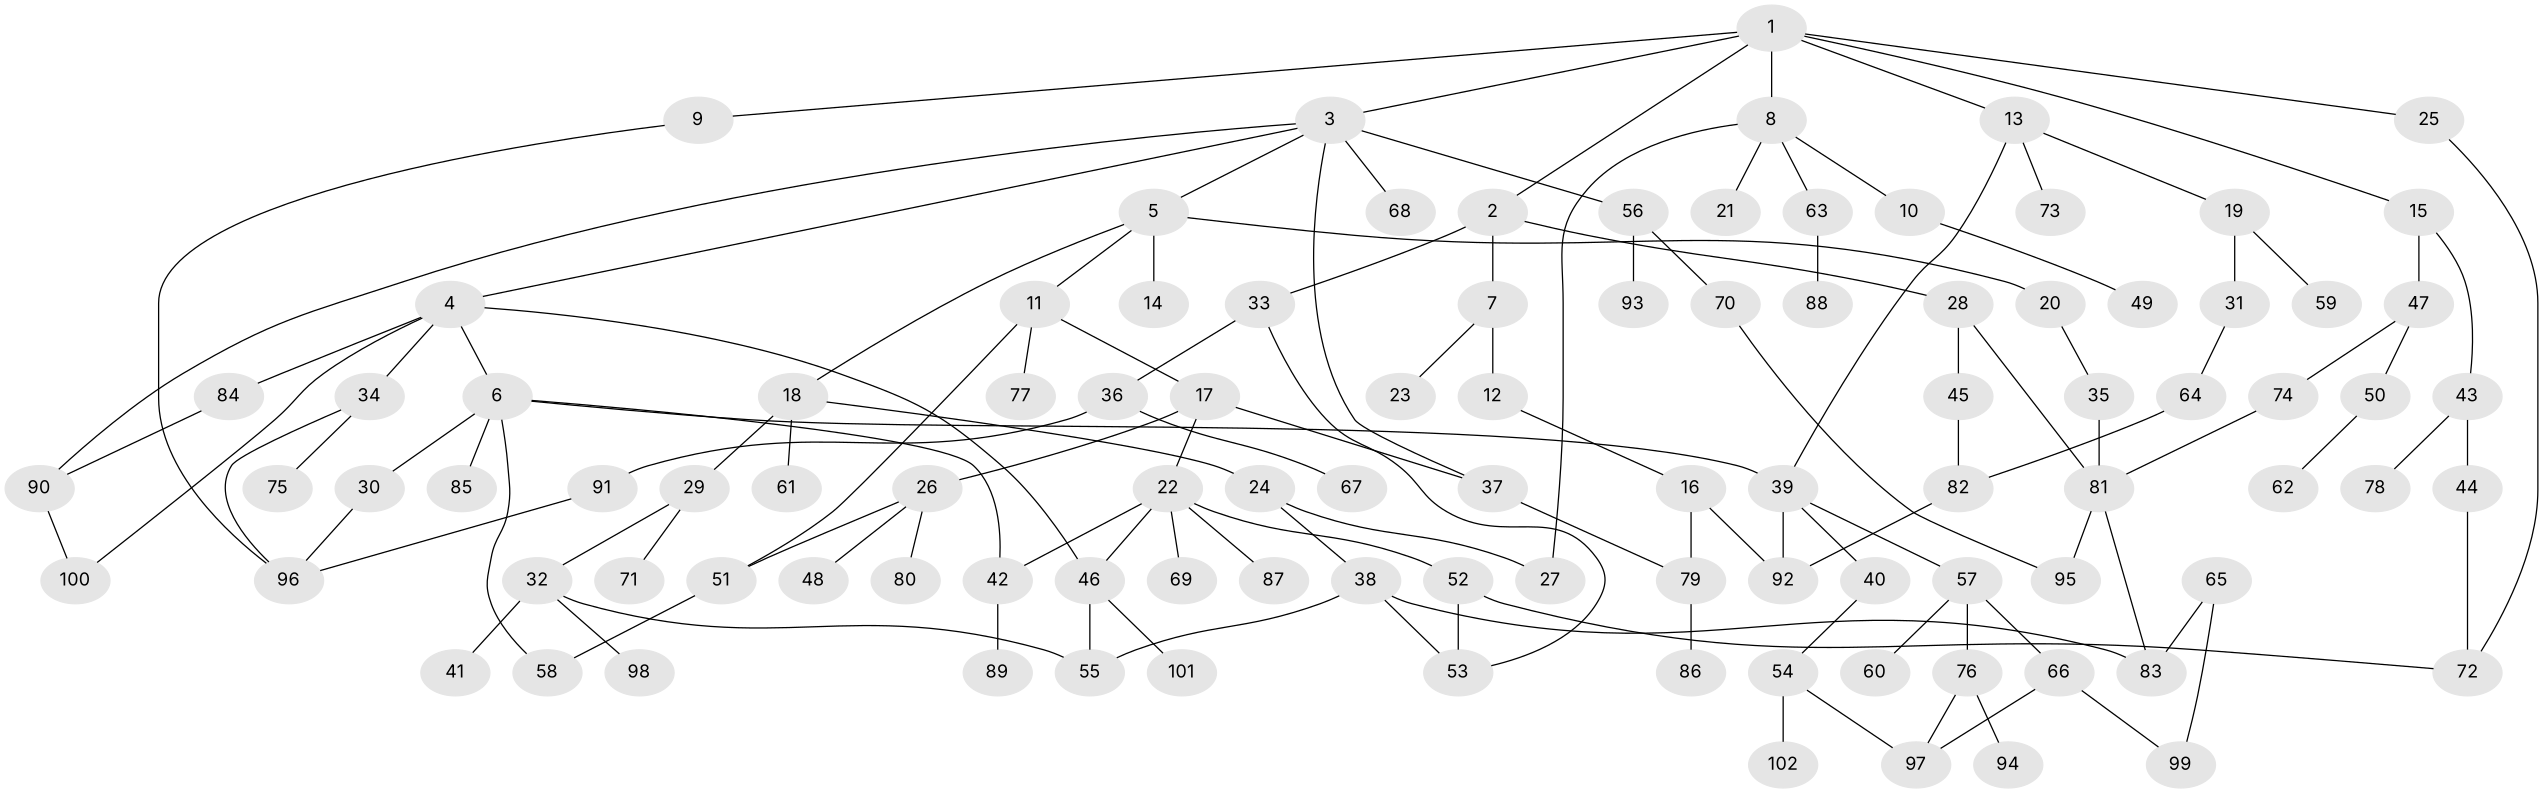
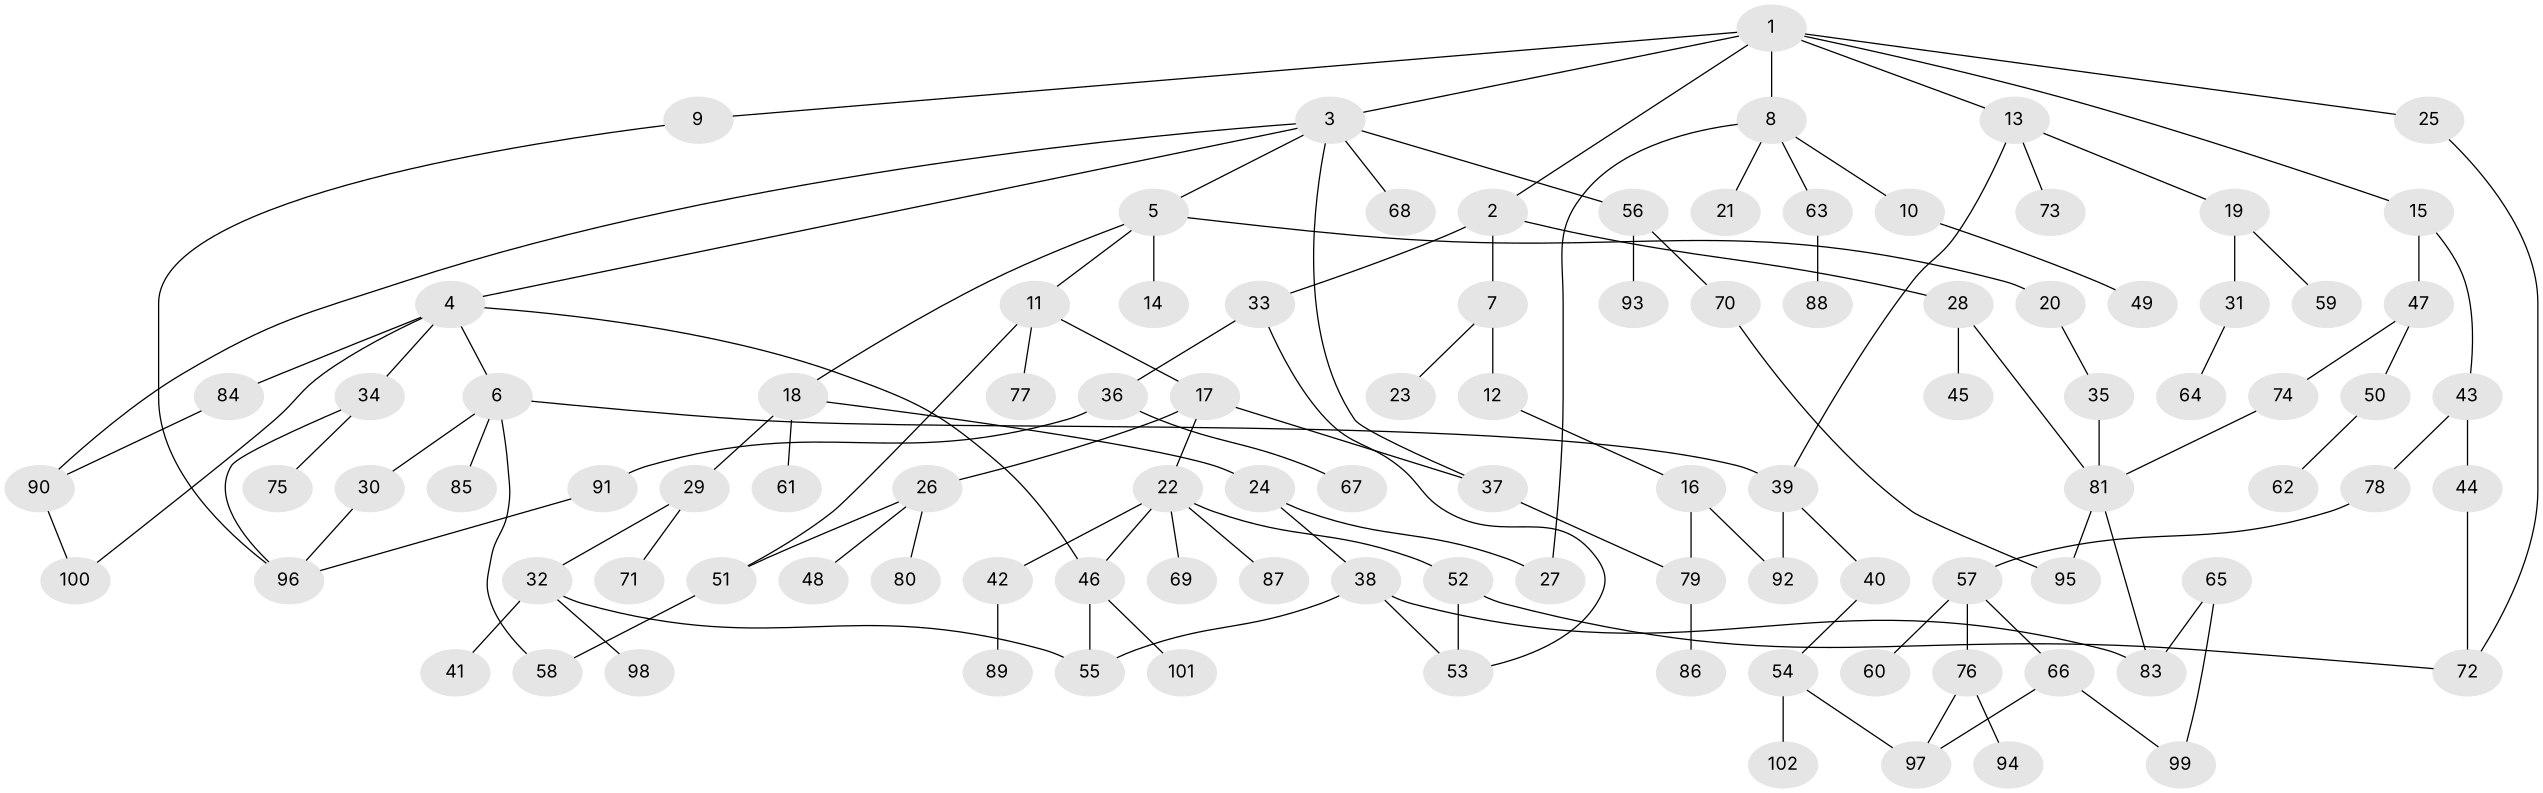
(831, 432) -> none
(1958, 489) -> none
(1882, 538) -> (2172, 536)
